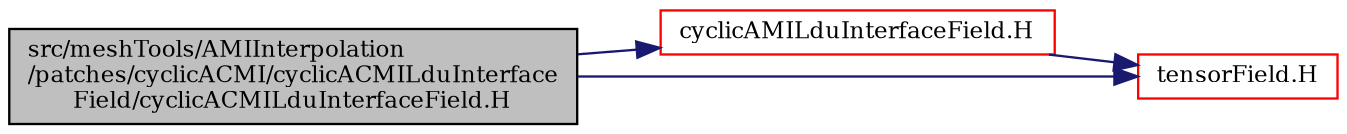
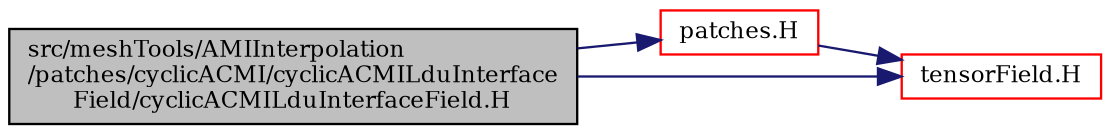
(858, 32) -> (739, 32)
